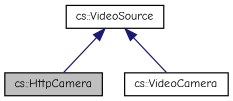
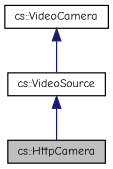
(150, 55) -> (57, 57)
